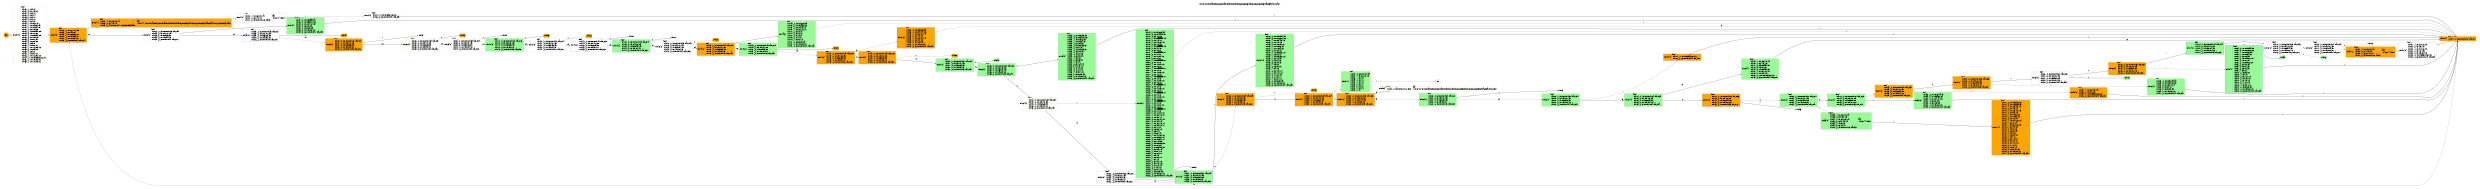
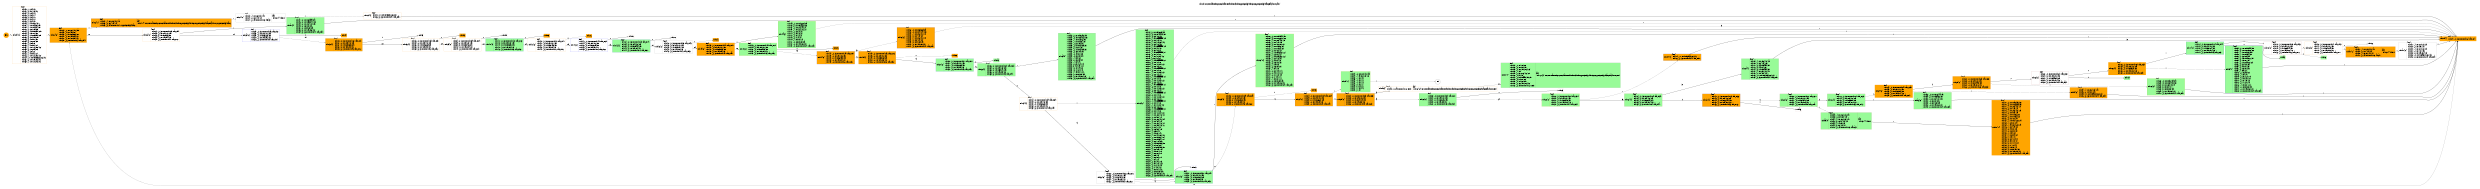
none -> (1561, 75)
